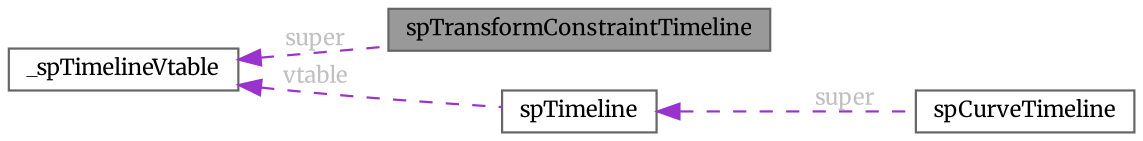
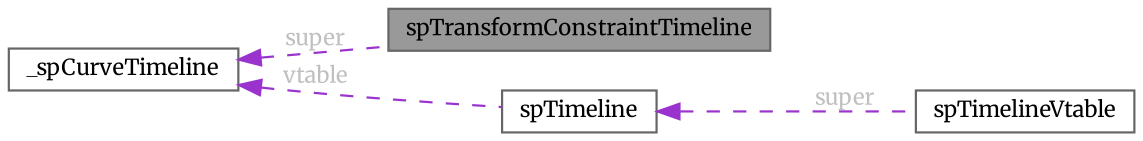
(124, 70) -> (124, 70)
(1025, 111) -> (1025, 111)
